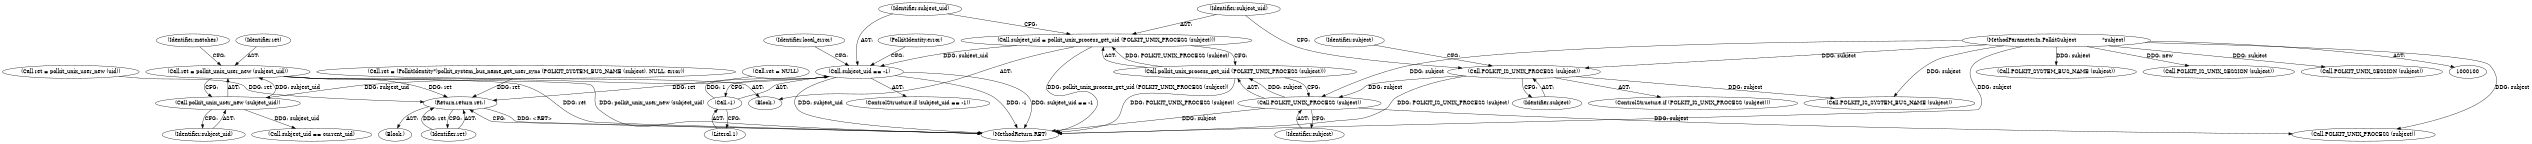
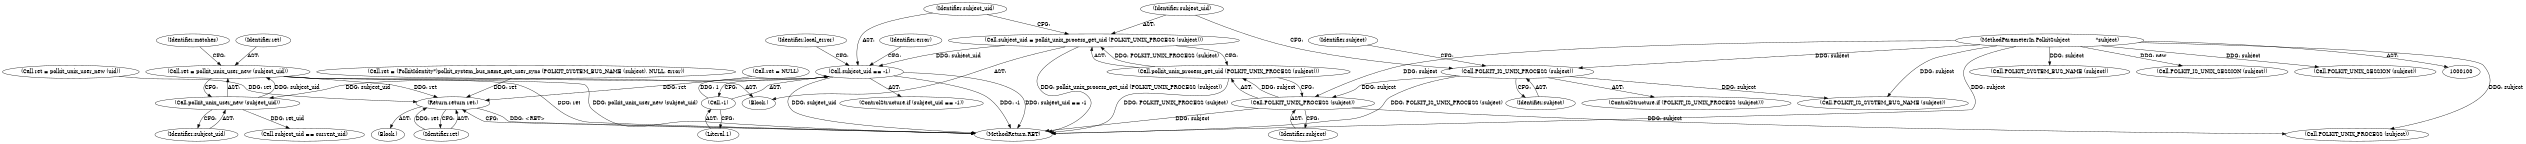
(916, 40) -> (911, 40)
(297, 119) -> (287, 119)
